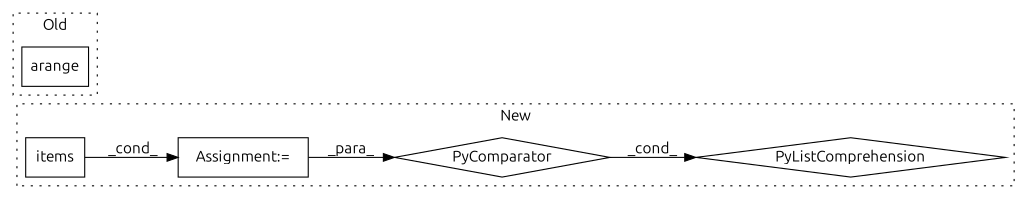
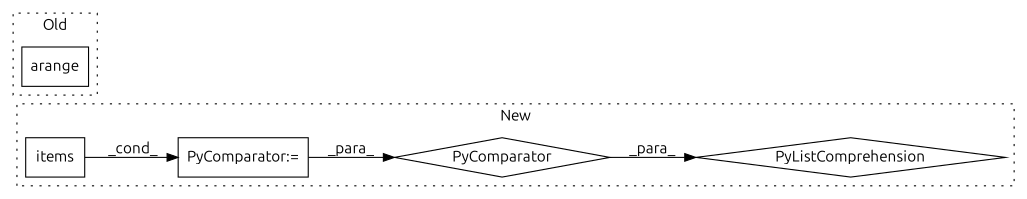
(653, 149) -> (653, 149)
(243, 157) -> (243, 157)
